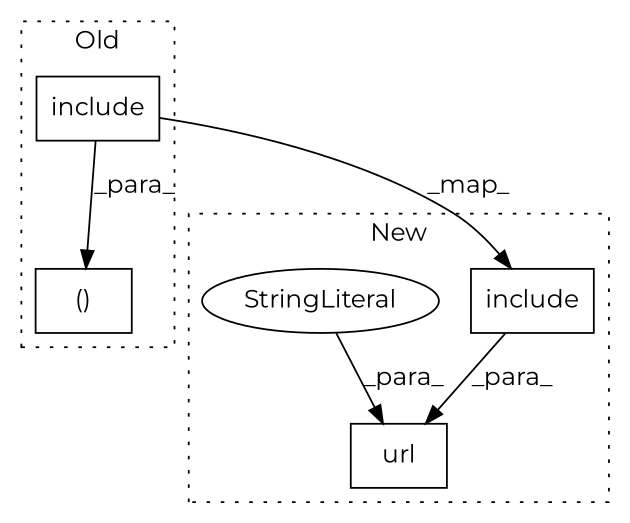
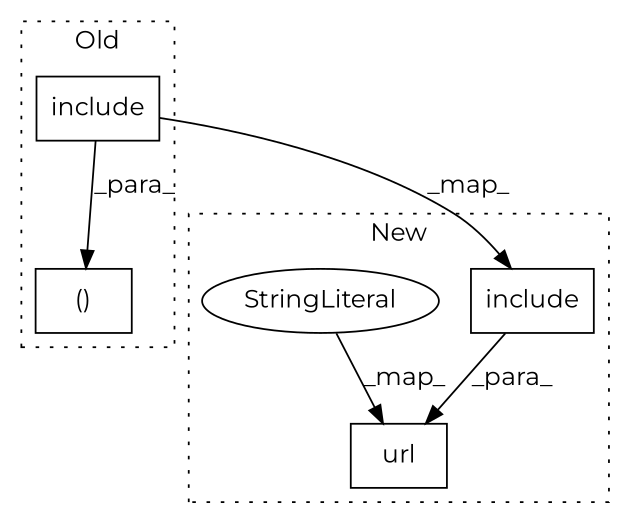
(404, 378) -> (404, 378)
